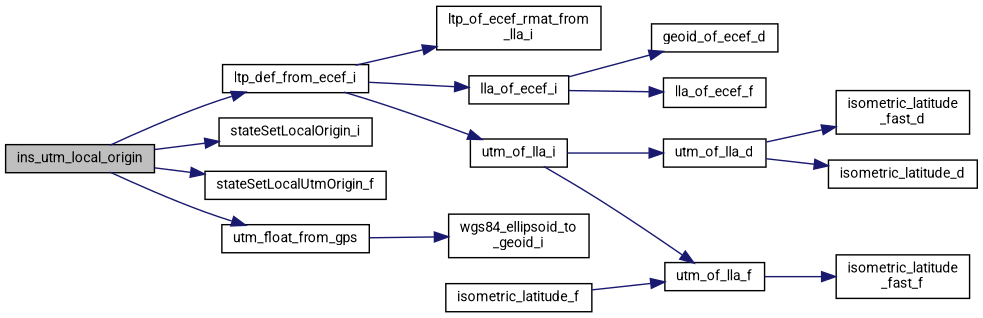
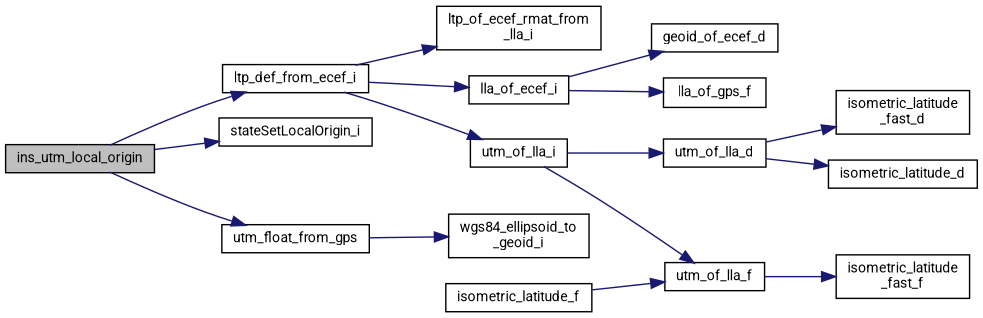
(715, 93) -> (715, 93)
(296, 185) -> none
